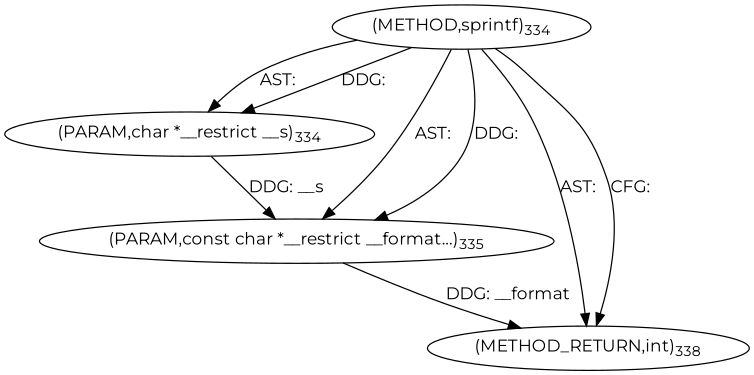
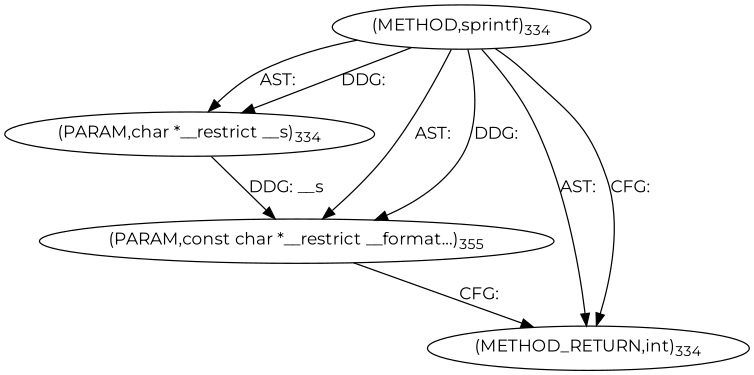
(472, 239) -> (472, 239)
(508, 295) -> (482, 295)
(689, 346) -> (689, 346)
